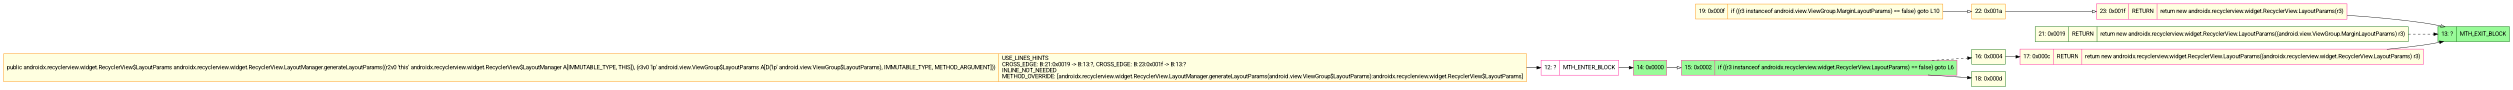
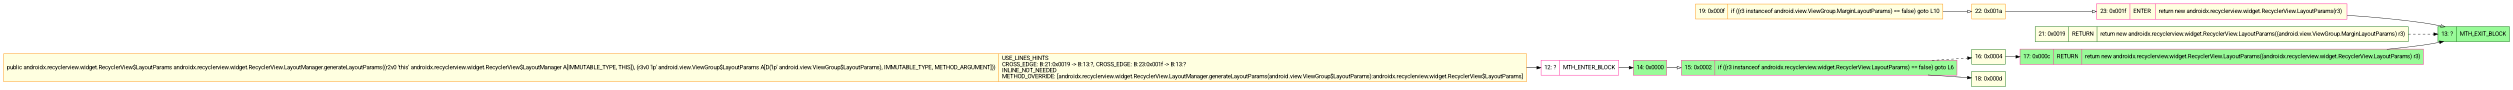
(2143, 11) -> (2142, 11)
(2222, 57) -> (2222, 57)
